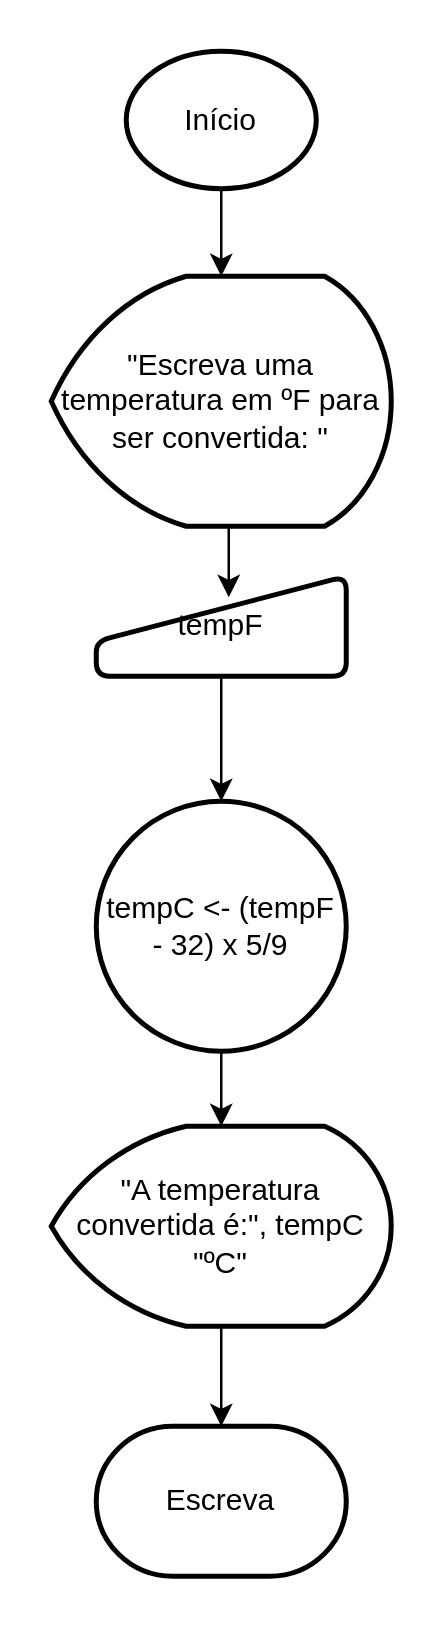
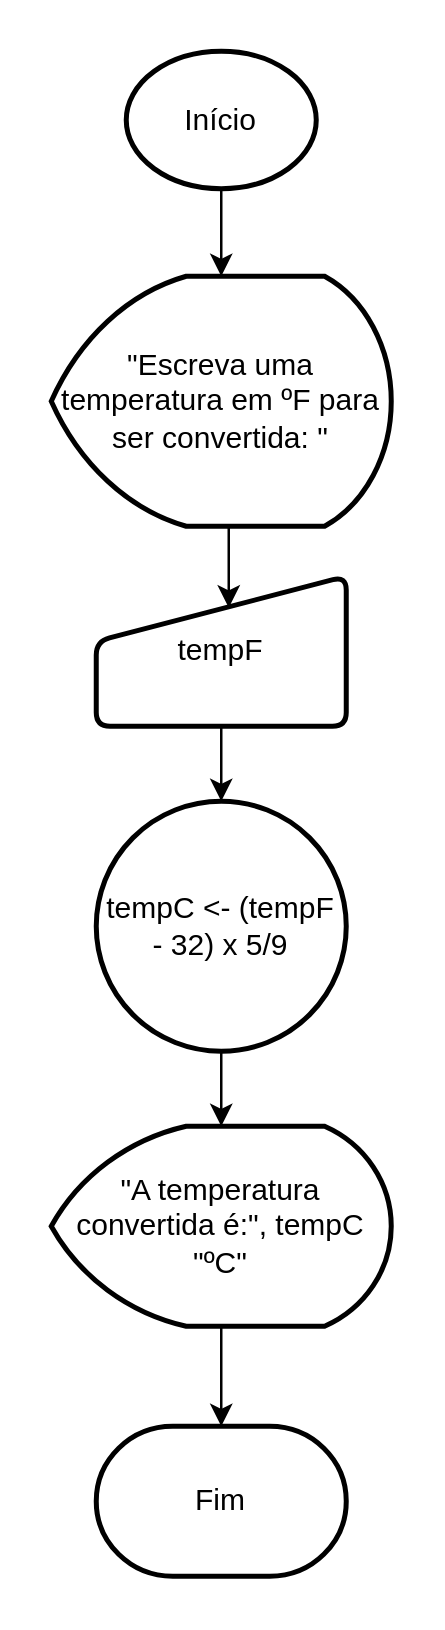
(221, 626) -> (221, 651)
(221, 1501) -> (221, 1501)
